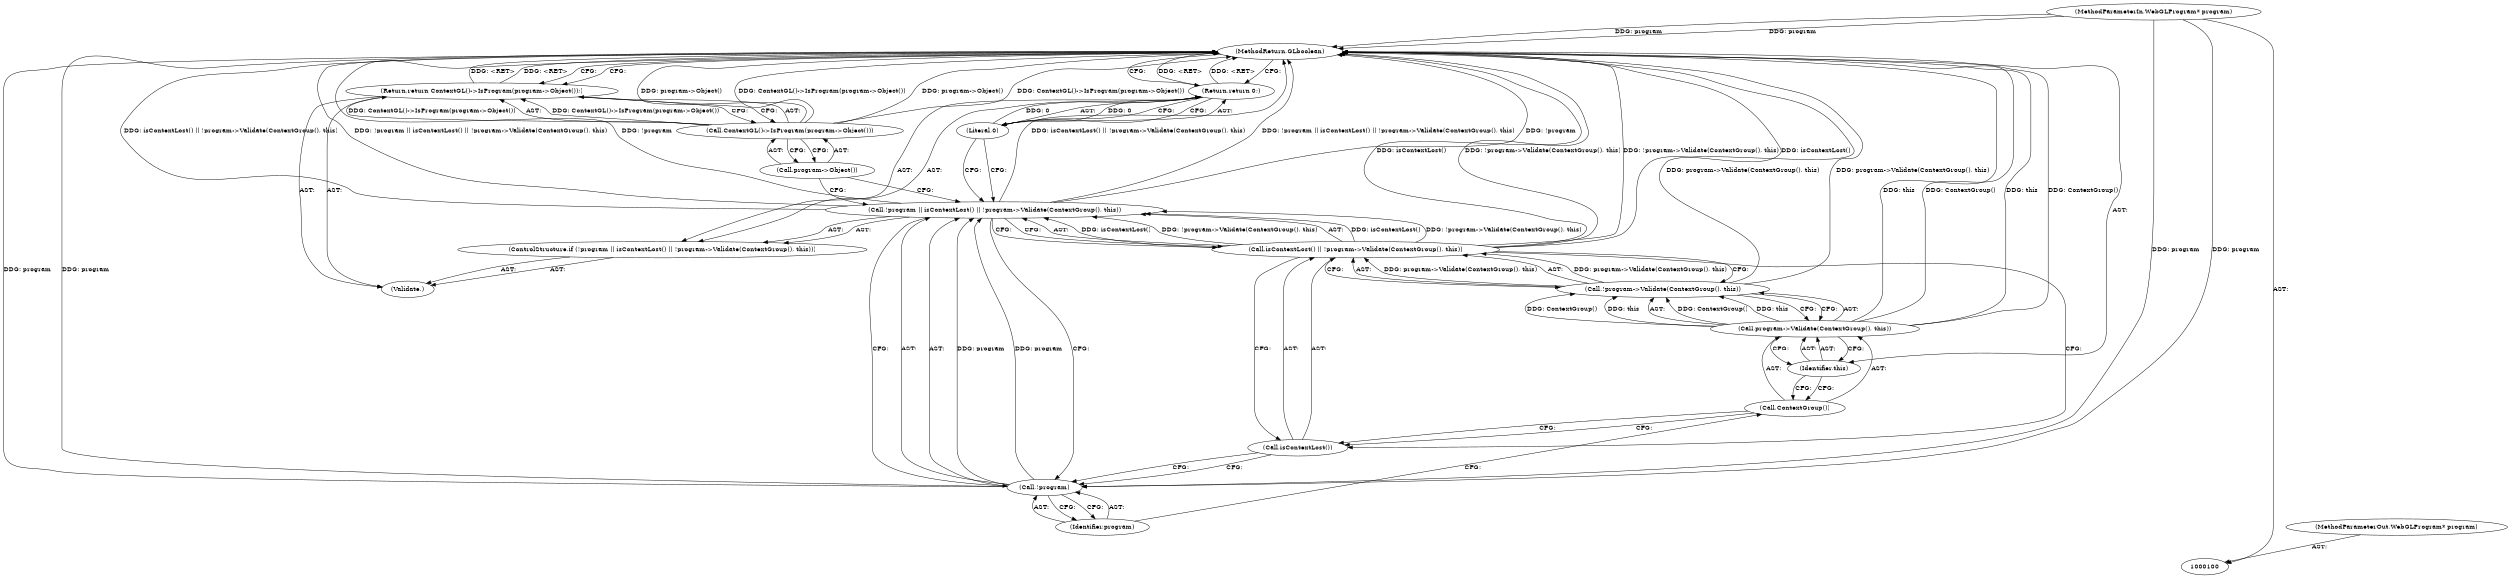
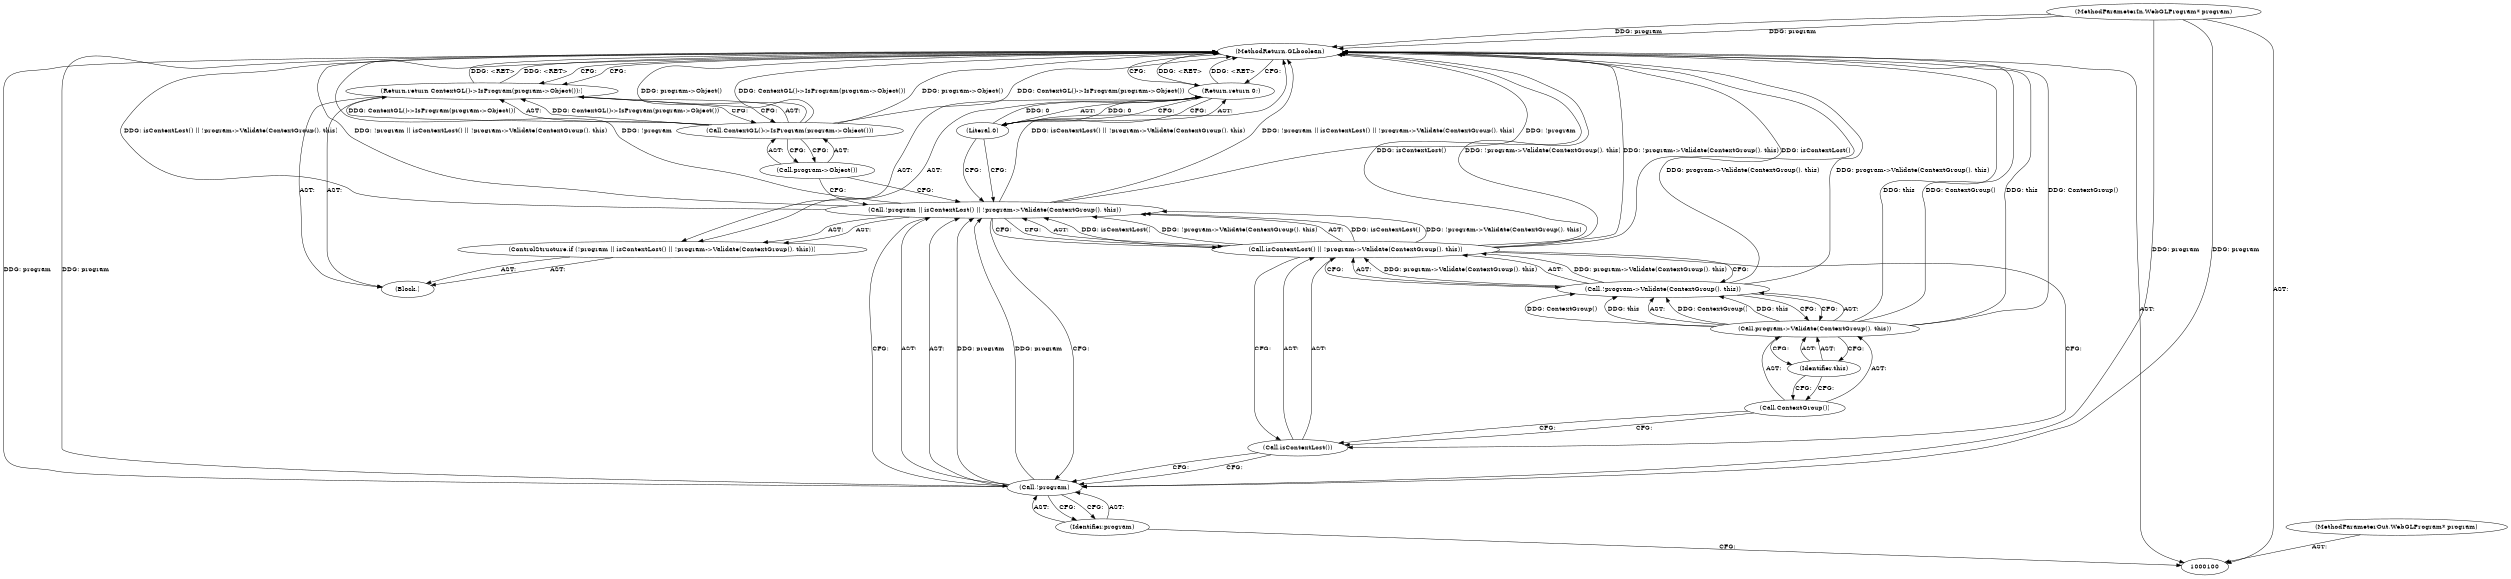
(2026, 68) -> (1992, 62)
(408, 289) -> (408, 289)
(1446, 468) -> (1662, 547)
